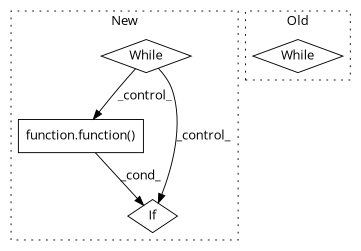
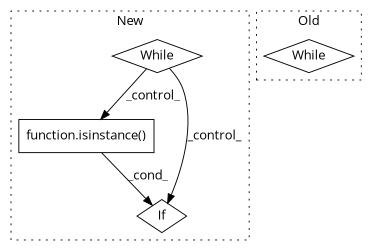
(81, 136) -> (86, 136)
